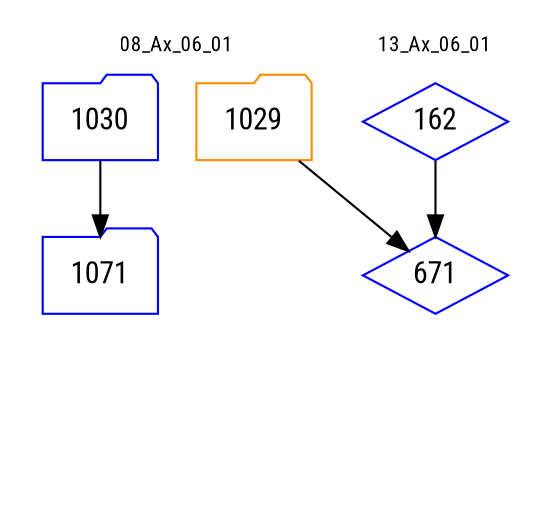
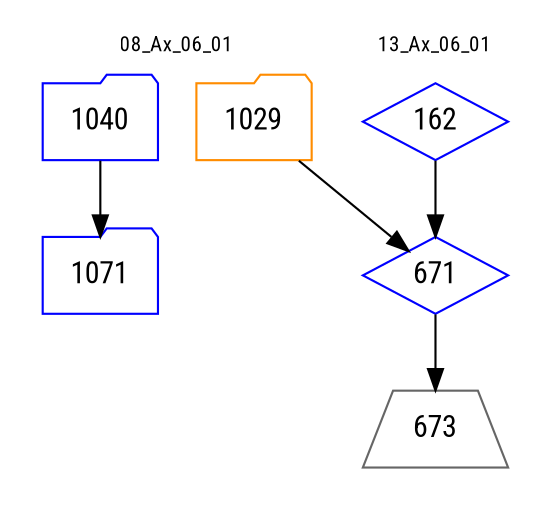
(100, 122) -> (100, 122)
none -> (435, 429)
